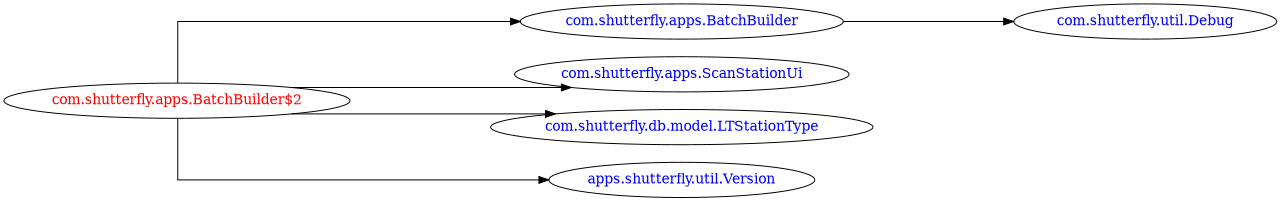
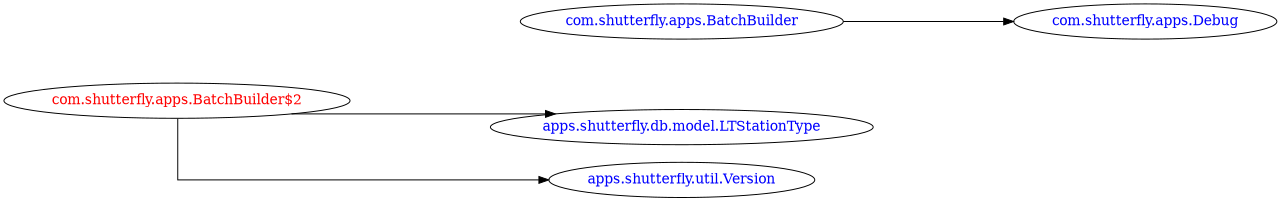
(313, 22) -> none
(1145, 22) -> (1145, 22)
(682, 74) -> none
(682, 127) -> (682, 127)
